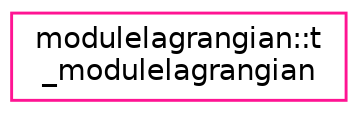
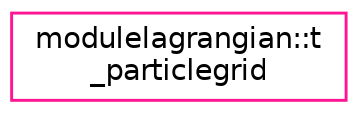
(179, 57) -> (179, 57)
